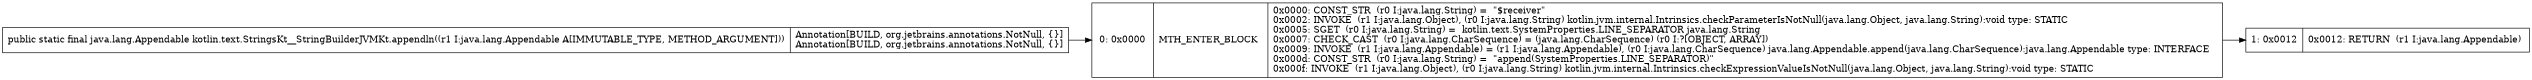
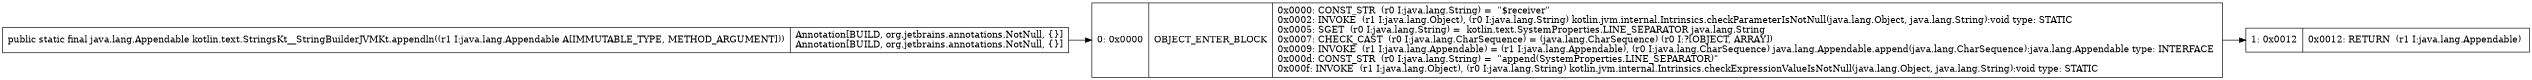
(1208, 40) -> (1211, 40)
